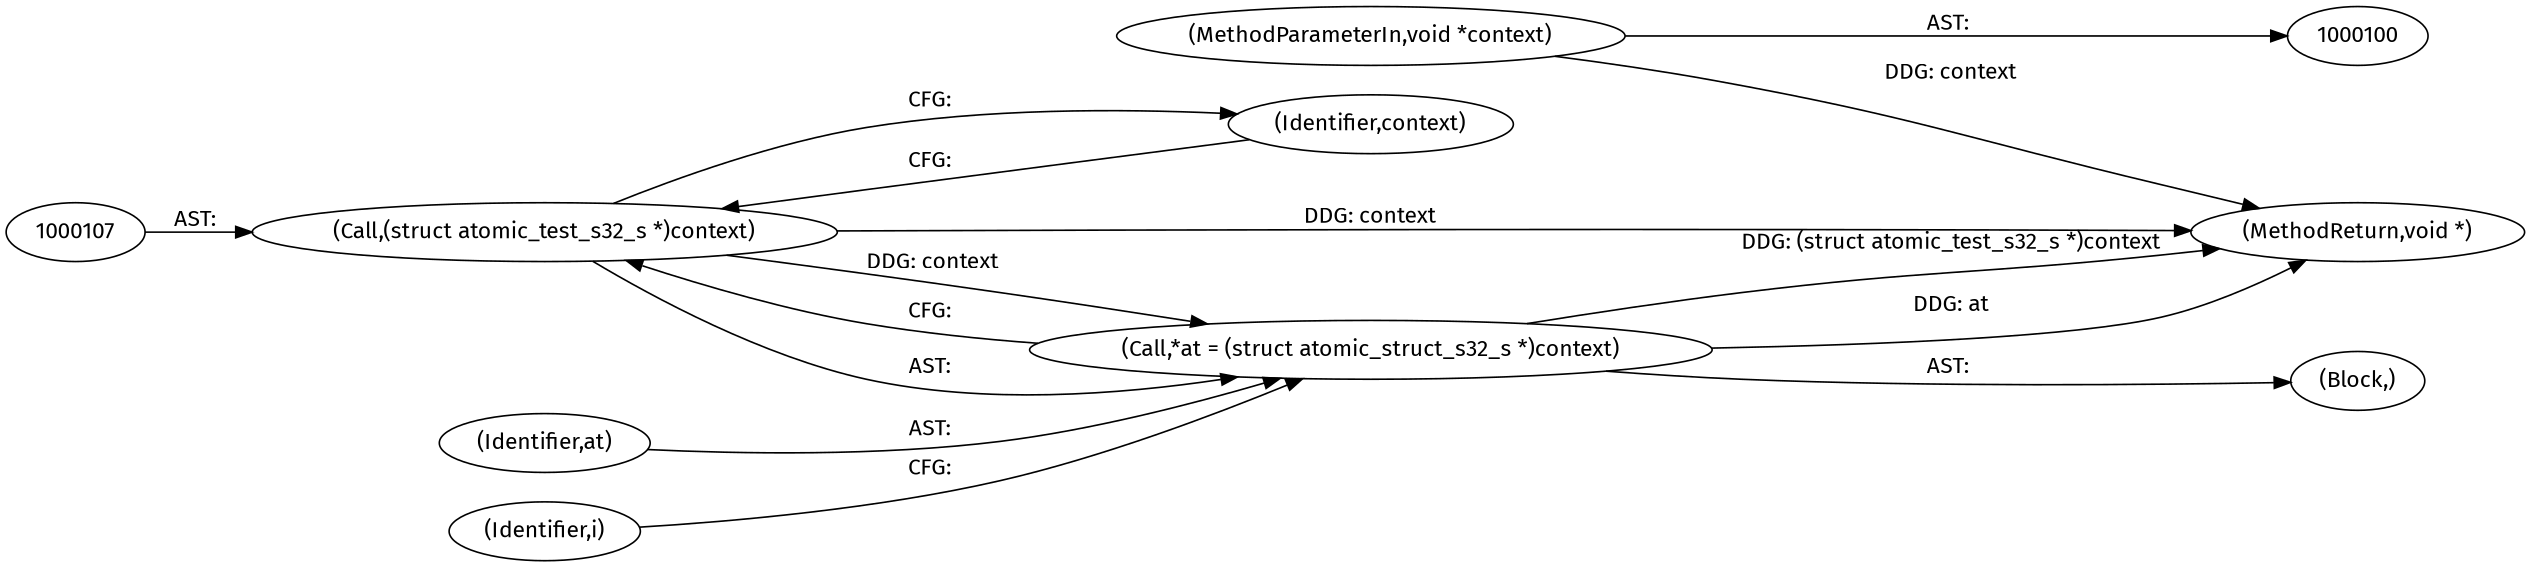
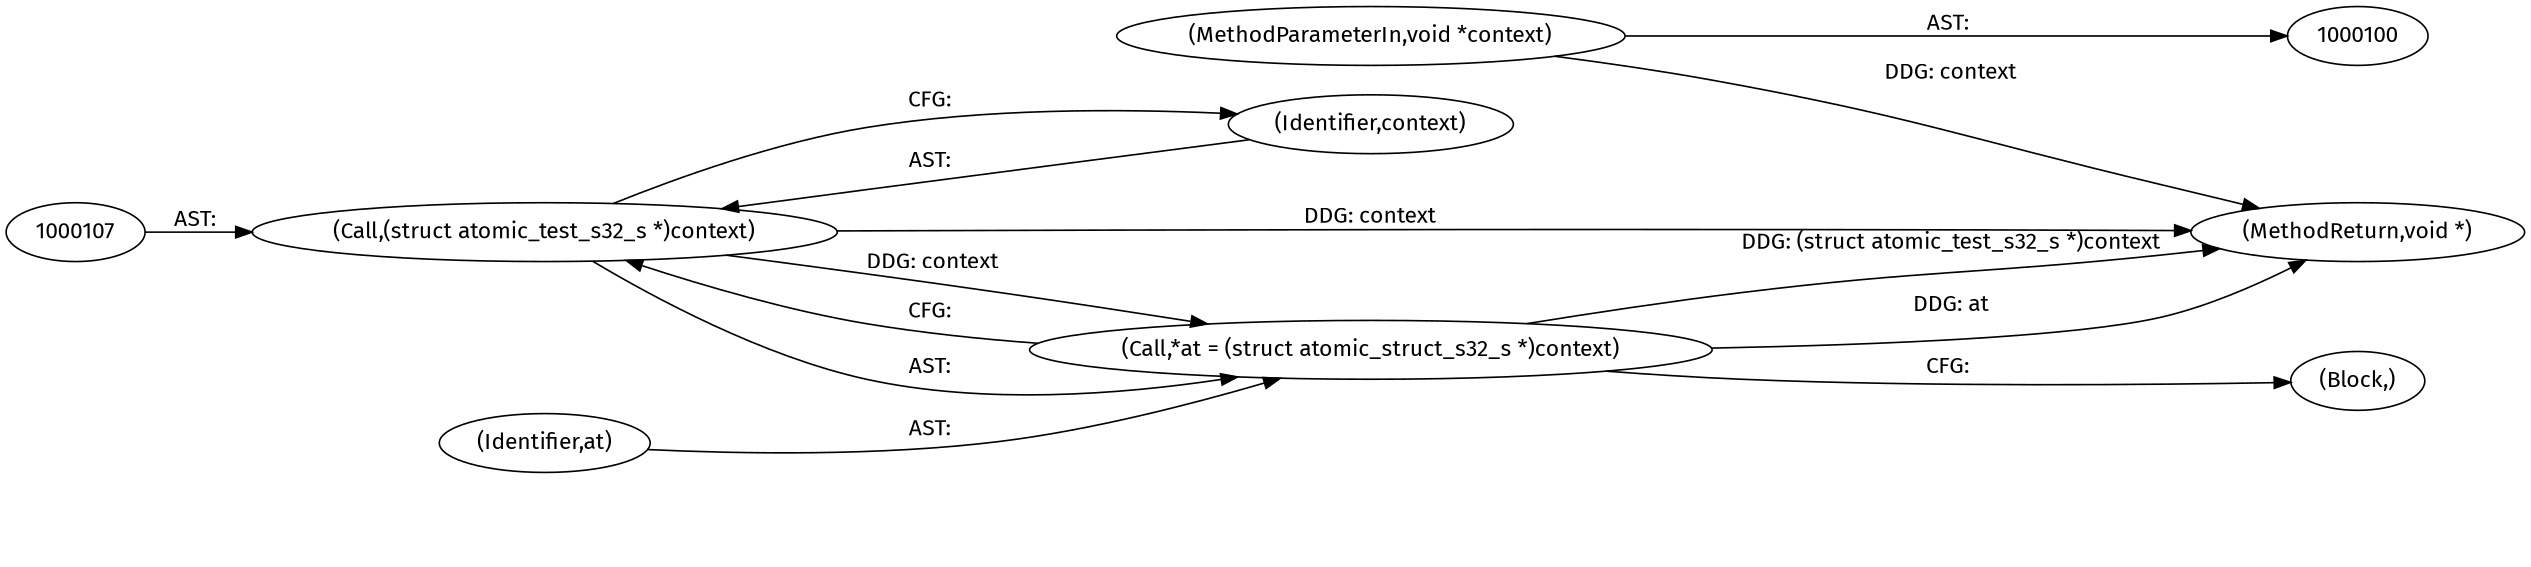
(933, 161) -> (933, 161)
(1951, 367) -> (1951, 367)
(545, 531) -> none
